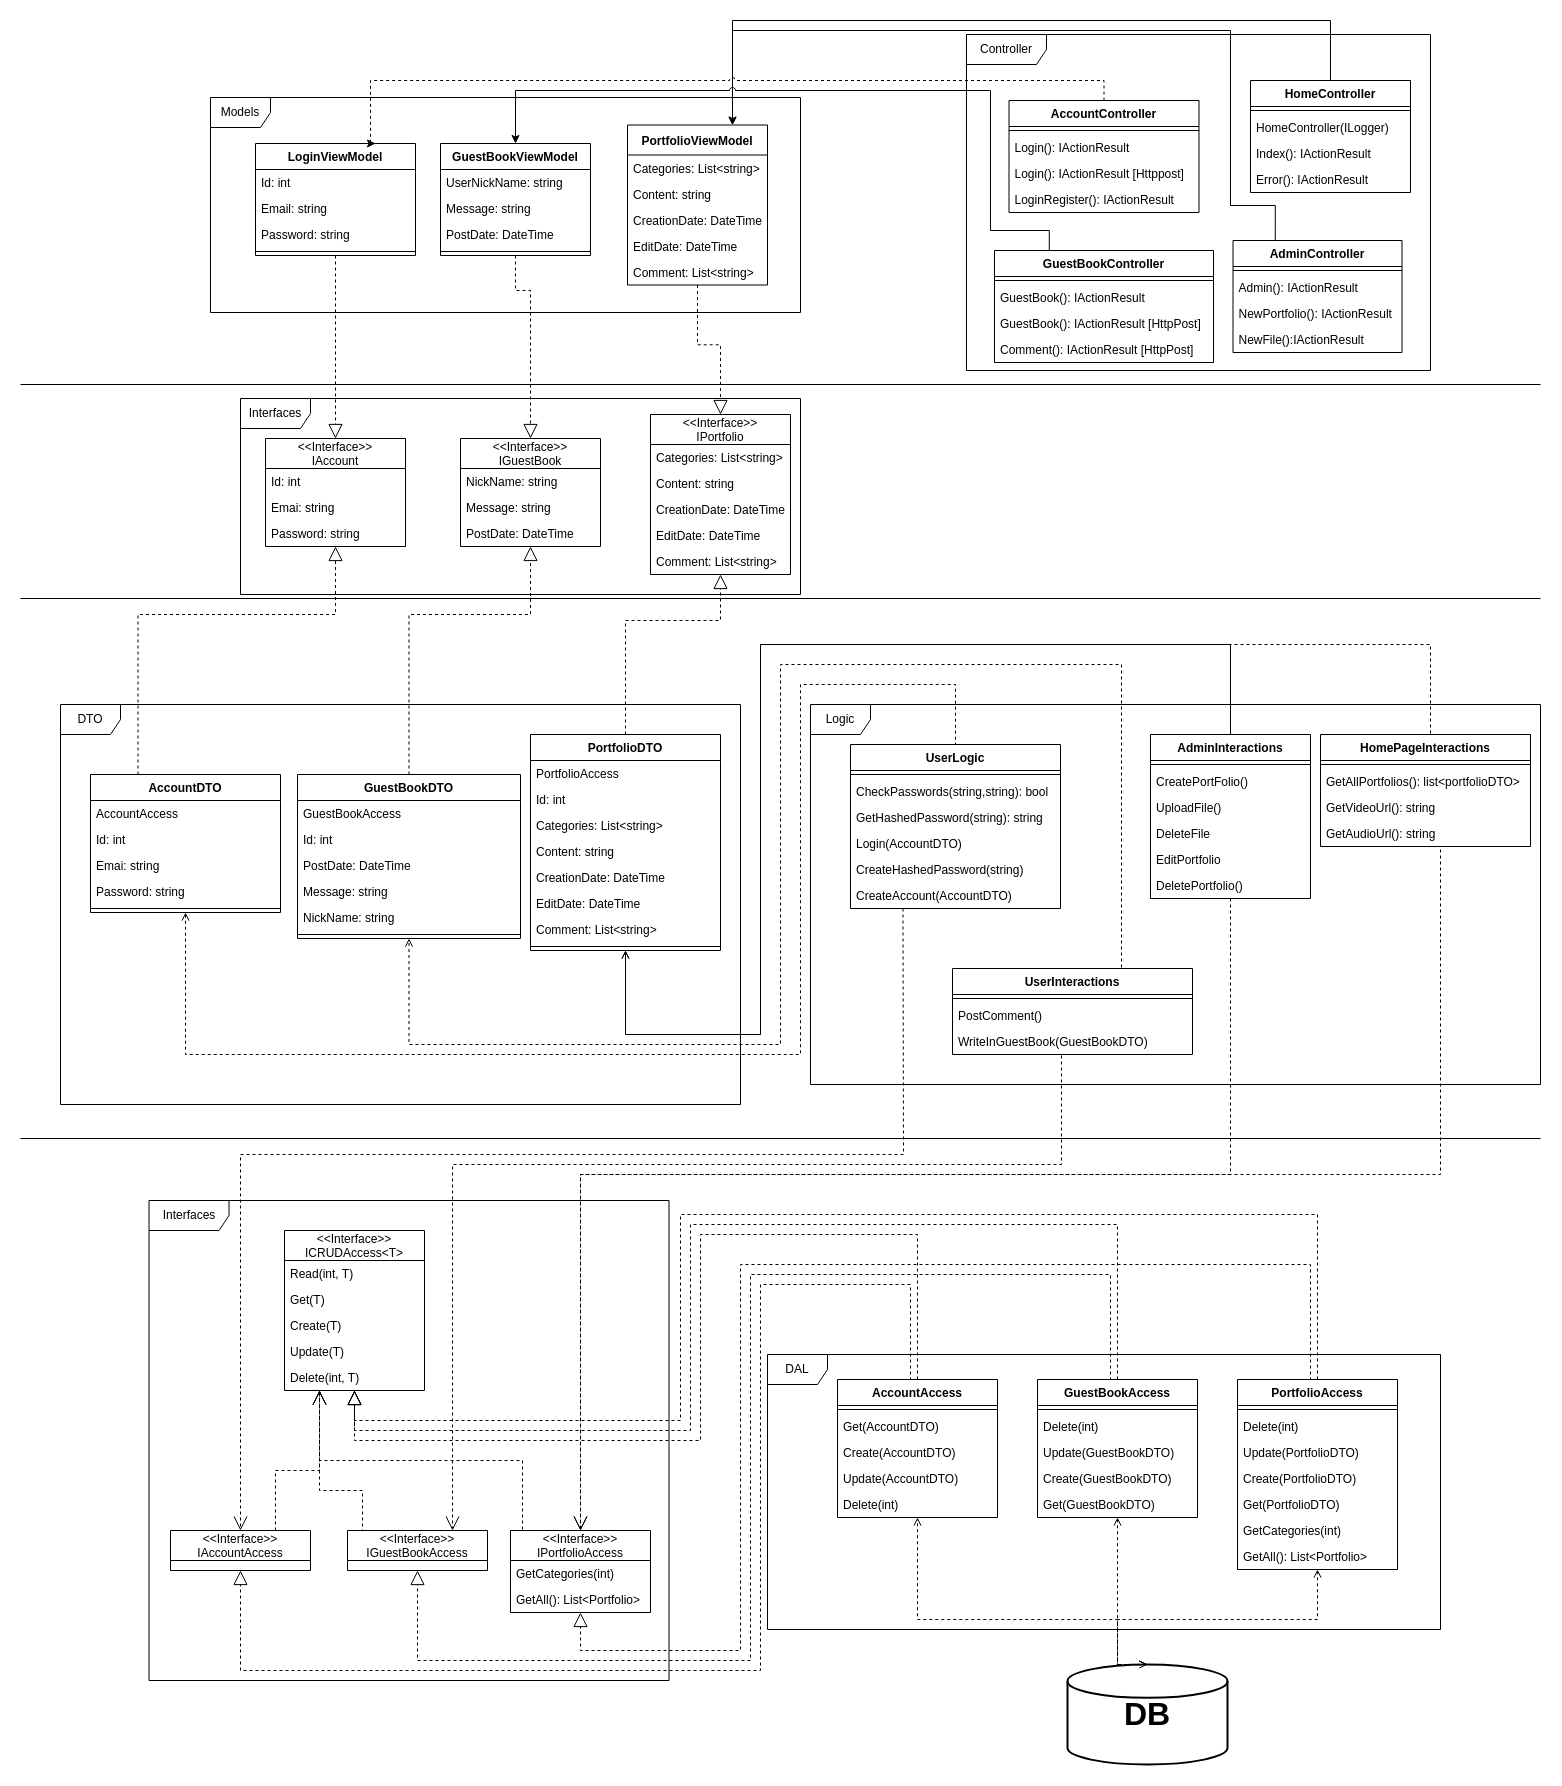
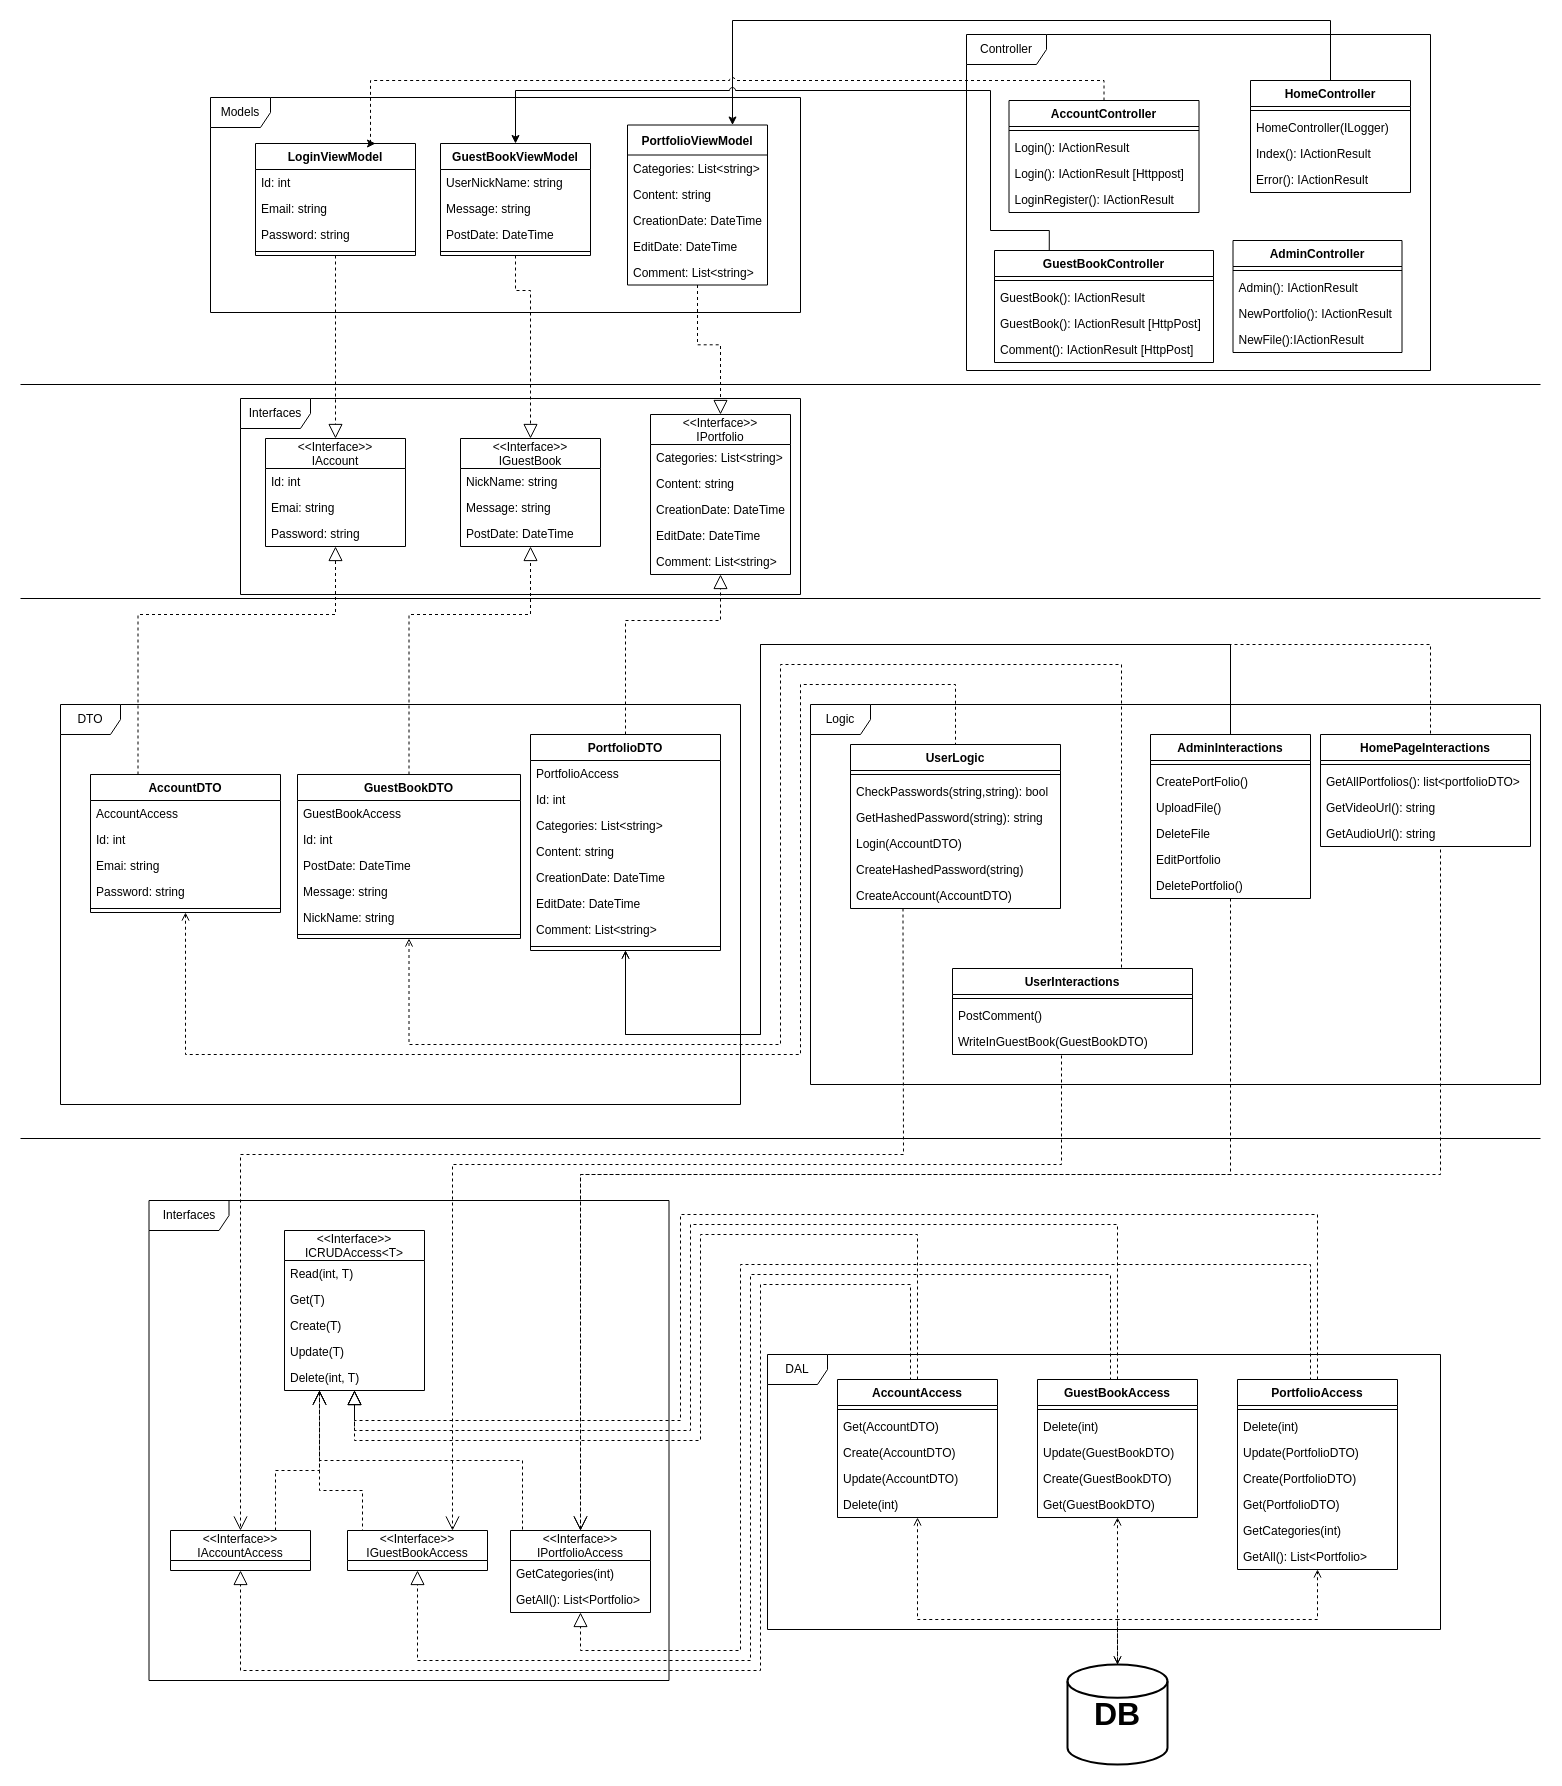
(1110, 31) -> none
(1148, 1715) -> (1118, 1715)
